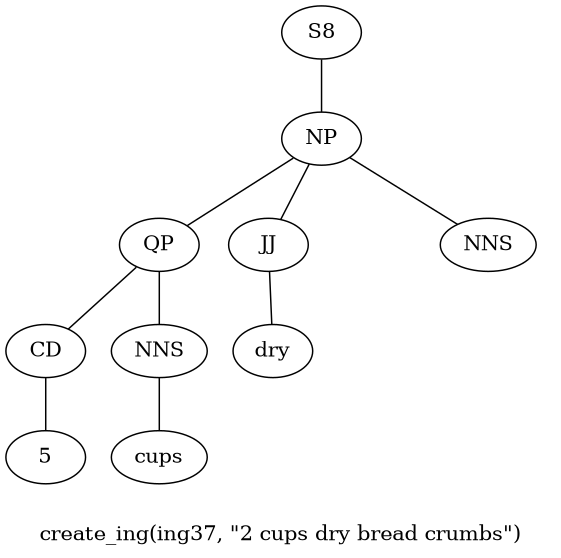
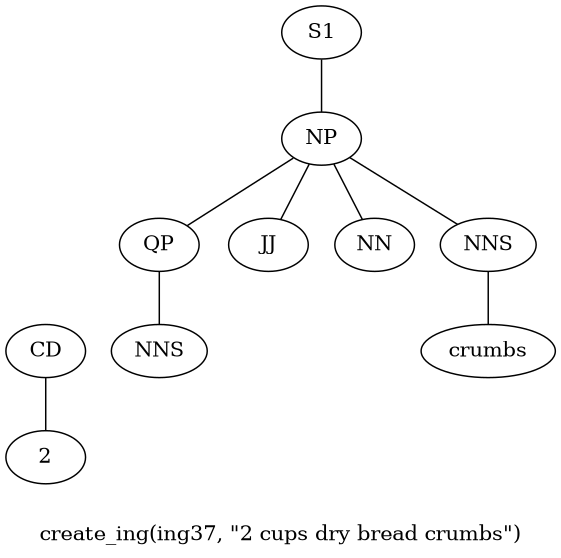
(322, 32) -> (322, 32)
none -> (375, 245)
(102, 298) -> none
(273, 351) -> none
none -> (488, 351)
(46, 457) -> (46, 457)
(159, 457) -> none
